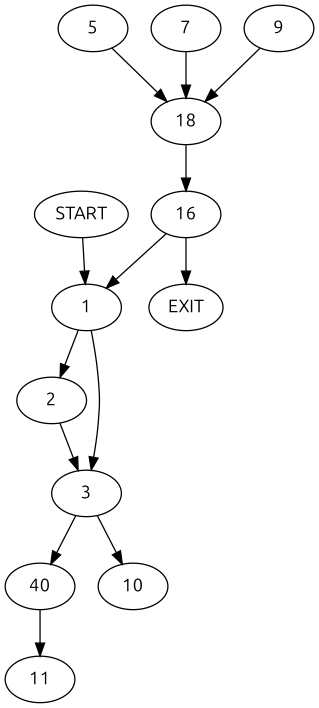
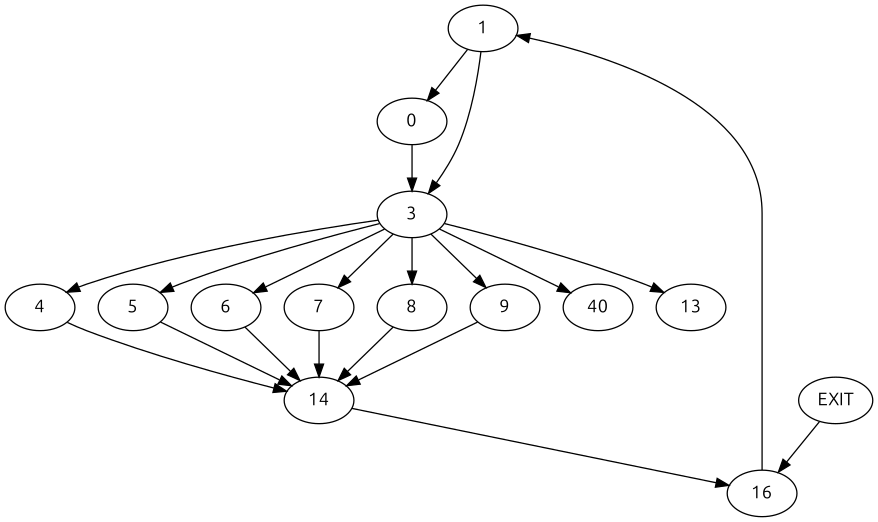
(186, 121) -> (319, 400)
(81, 214) -> none
none -> (275, 252)
(186, 255) -> (803, 442)
none -> (370, 256)
none -> (454, 256)
none -> (40, 307)
none -> (226, 307)
none -> (412, 307)
(52, 400) -> (412, 121)
(133, 586) -> (691, 307)
(40, 679) -> none
